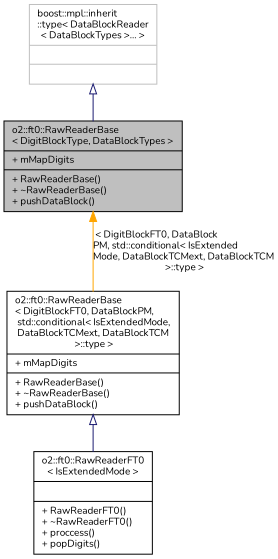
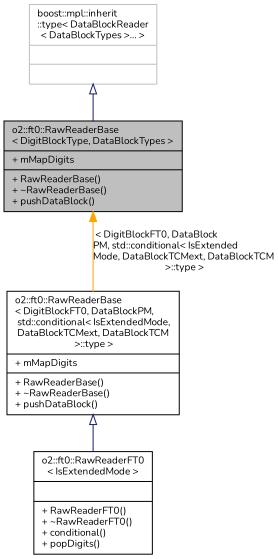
(69, 533) -> (74, 533)
